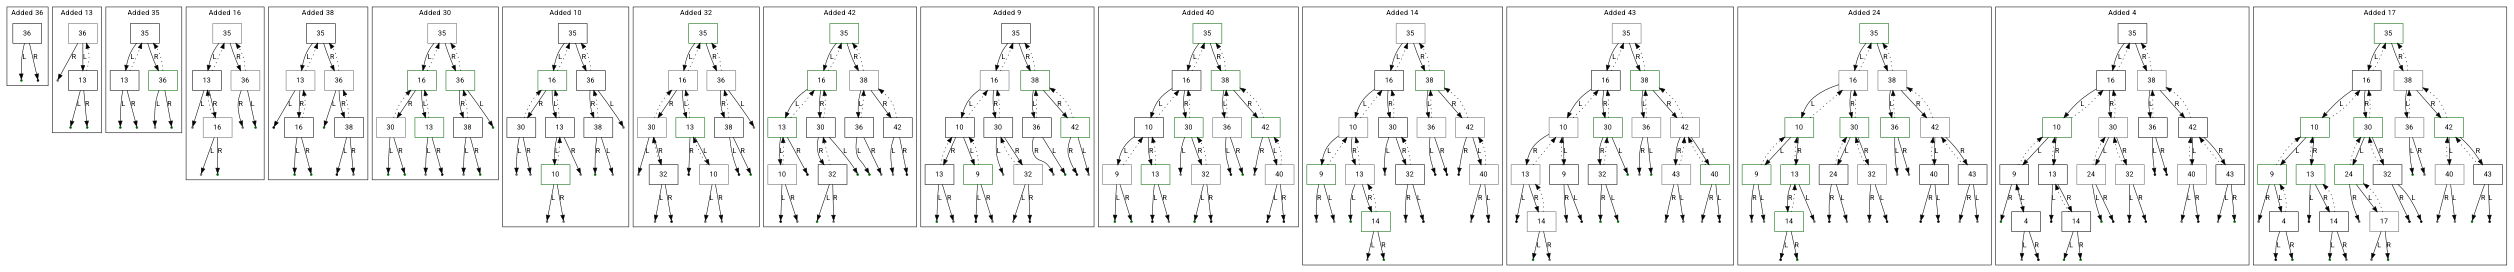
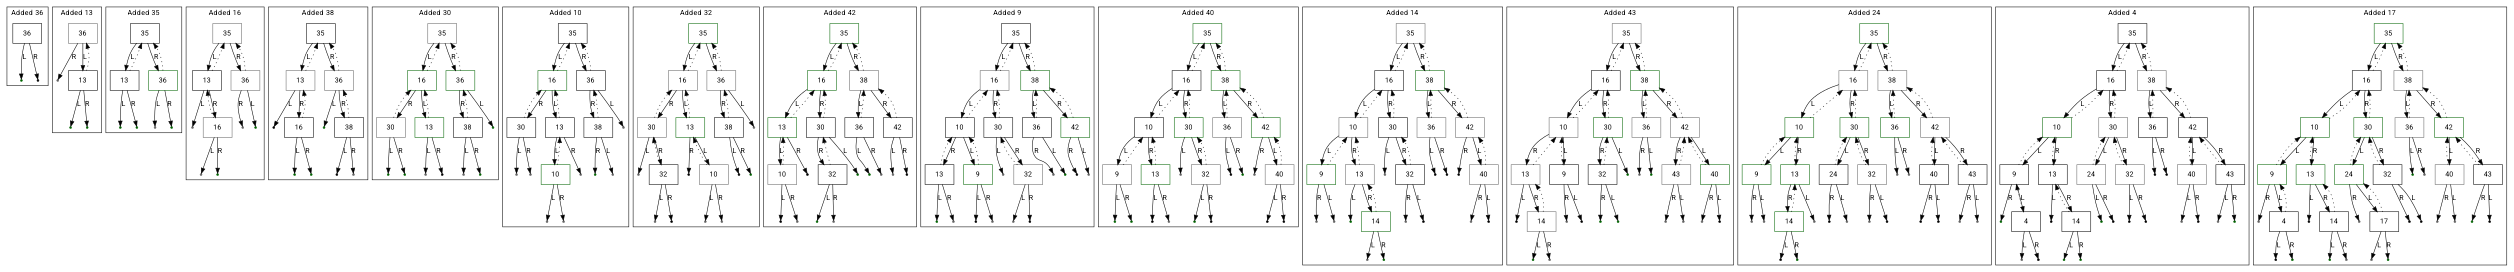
(2384, 222) -> (2384, 222)
